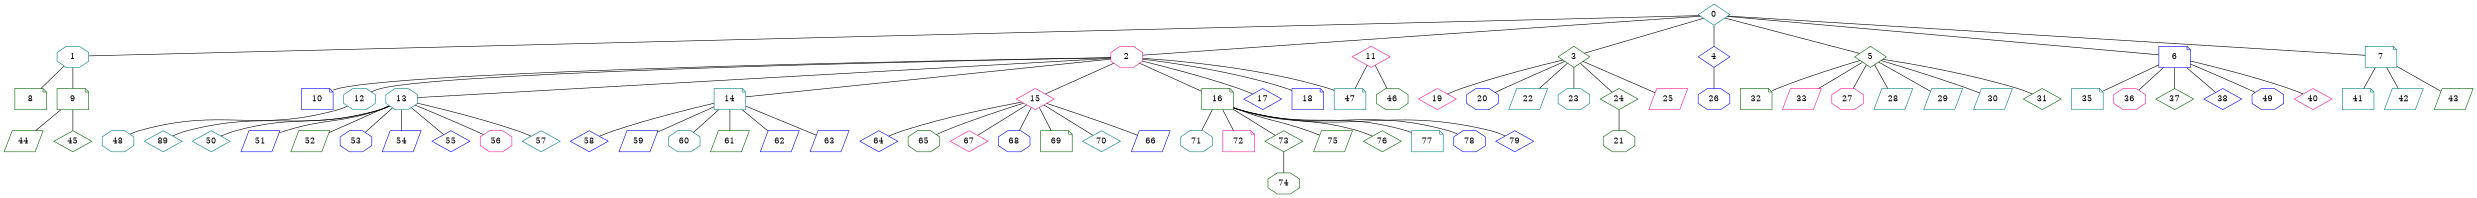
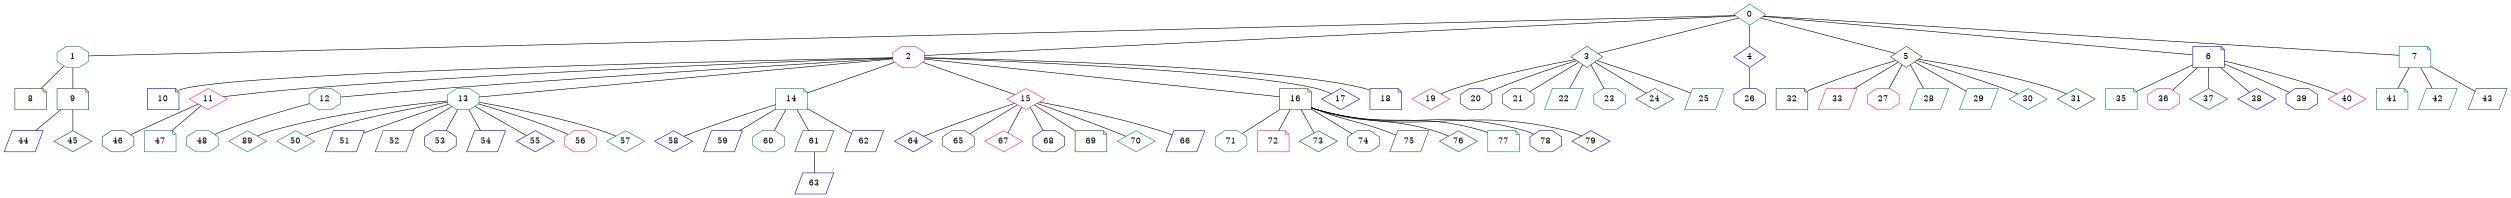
(1239, 69) -> (558, 72)
(1668, 99) -> (1704, 99)
(1993, 99) -> (2028, 99)
(2268, 99) -> (2302, 99)
(1619, 120) -> (1554, 77)
(781, 121) -> (814, 162)
(24, 141) -> (24, 141)
(1284, 162) -> (1332, 122)
